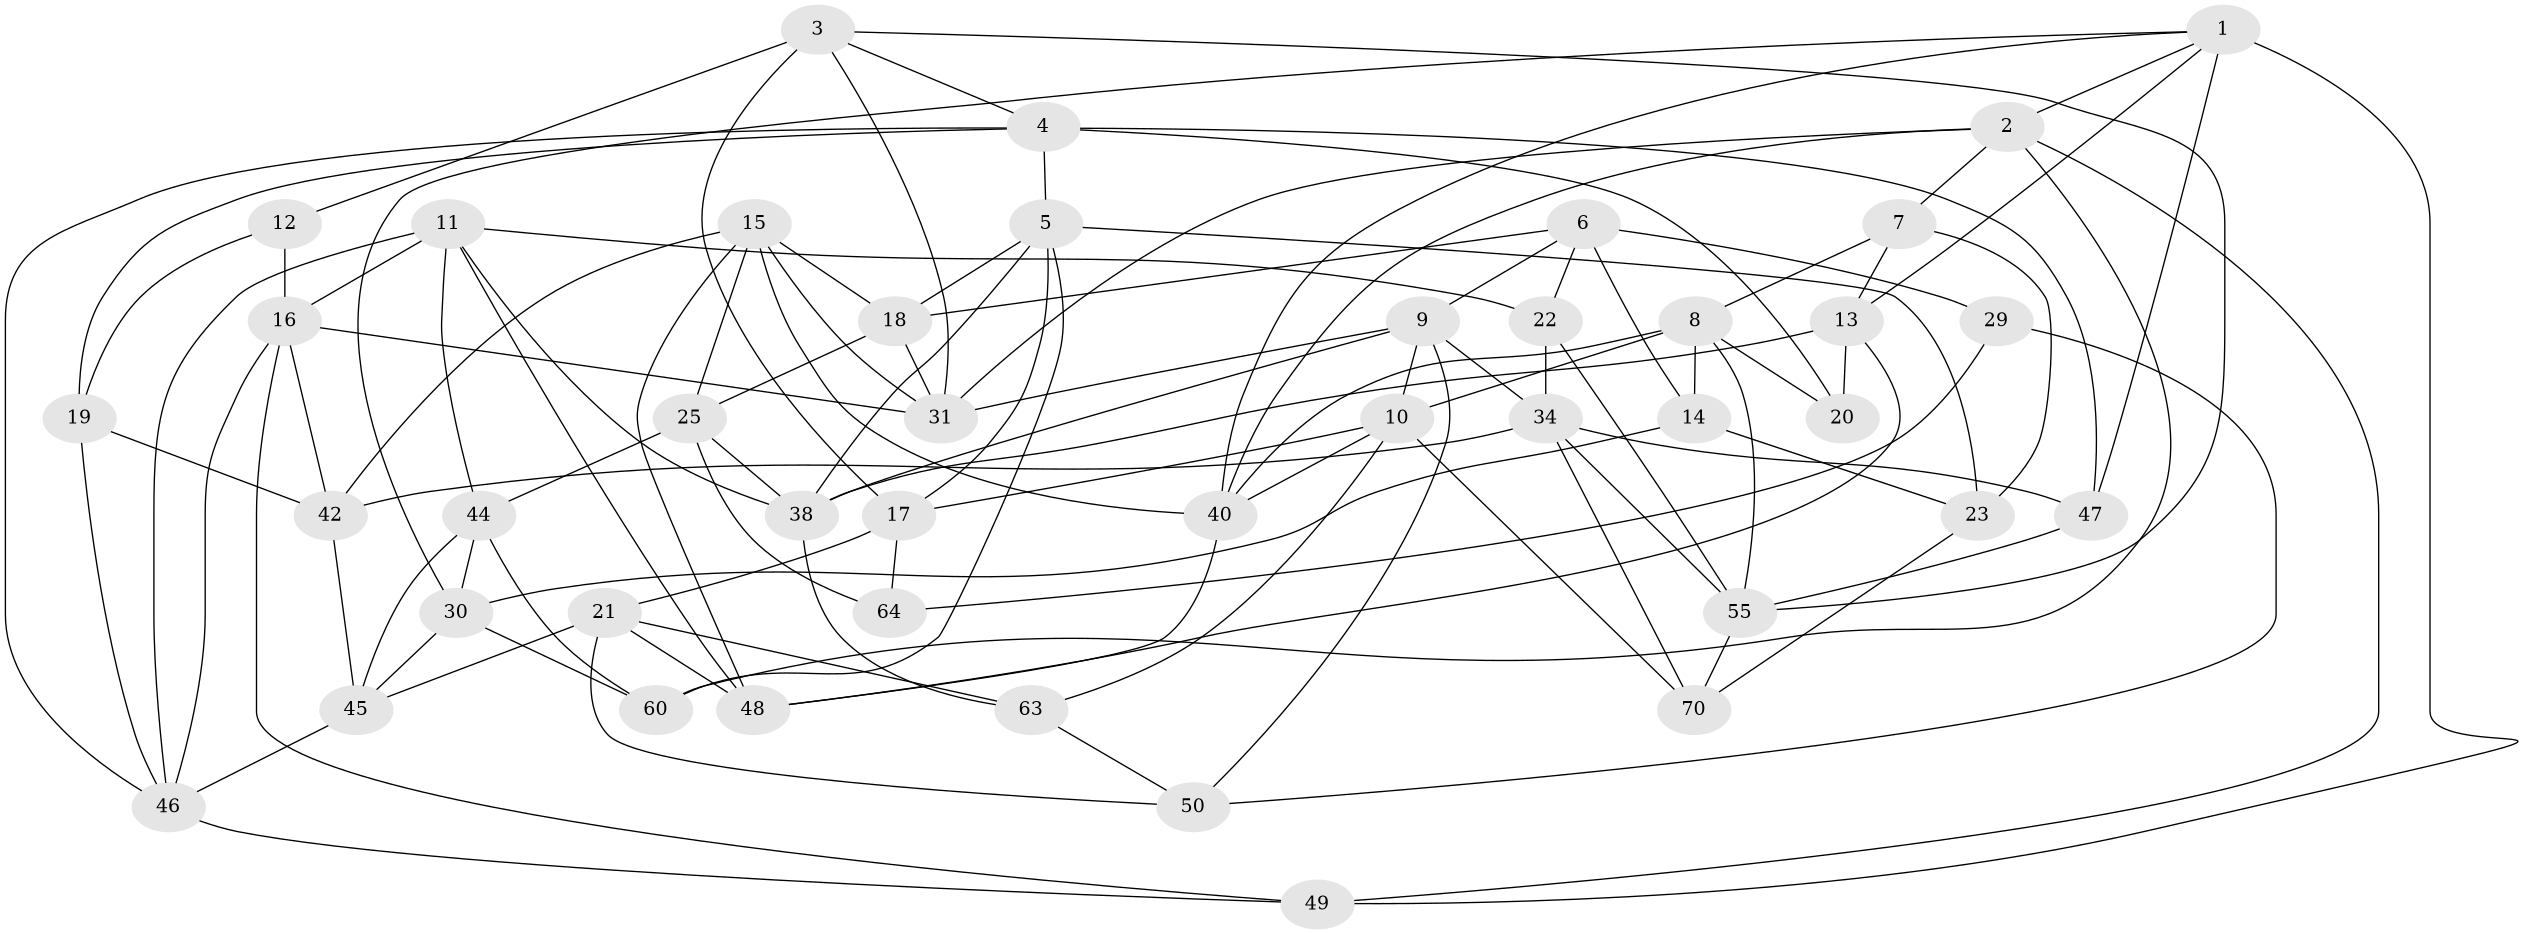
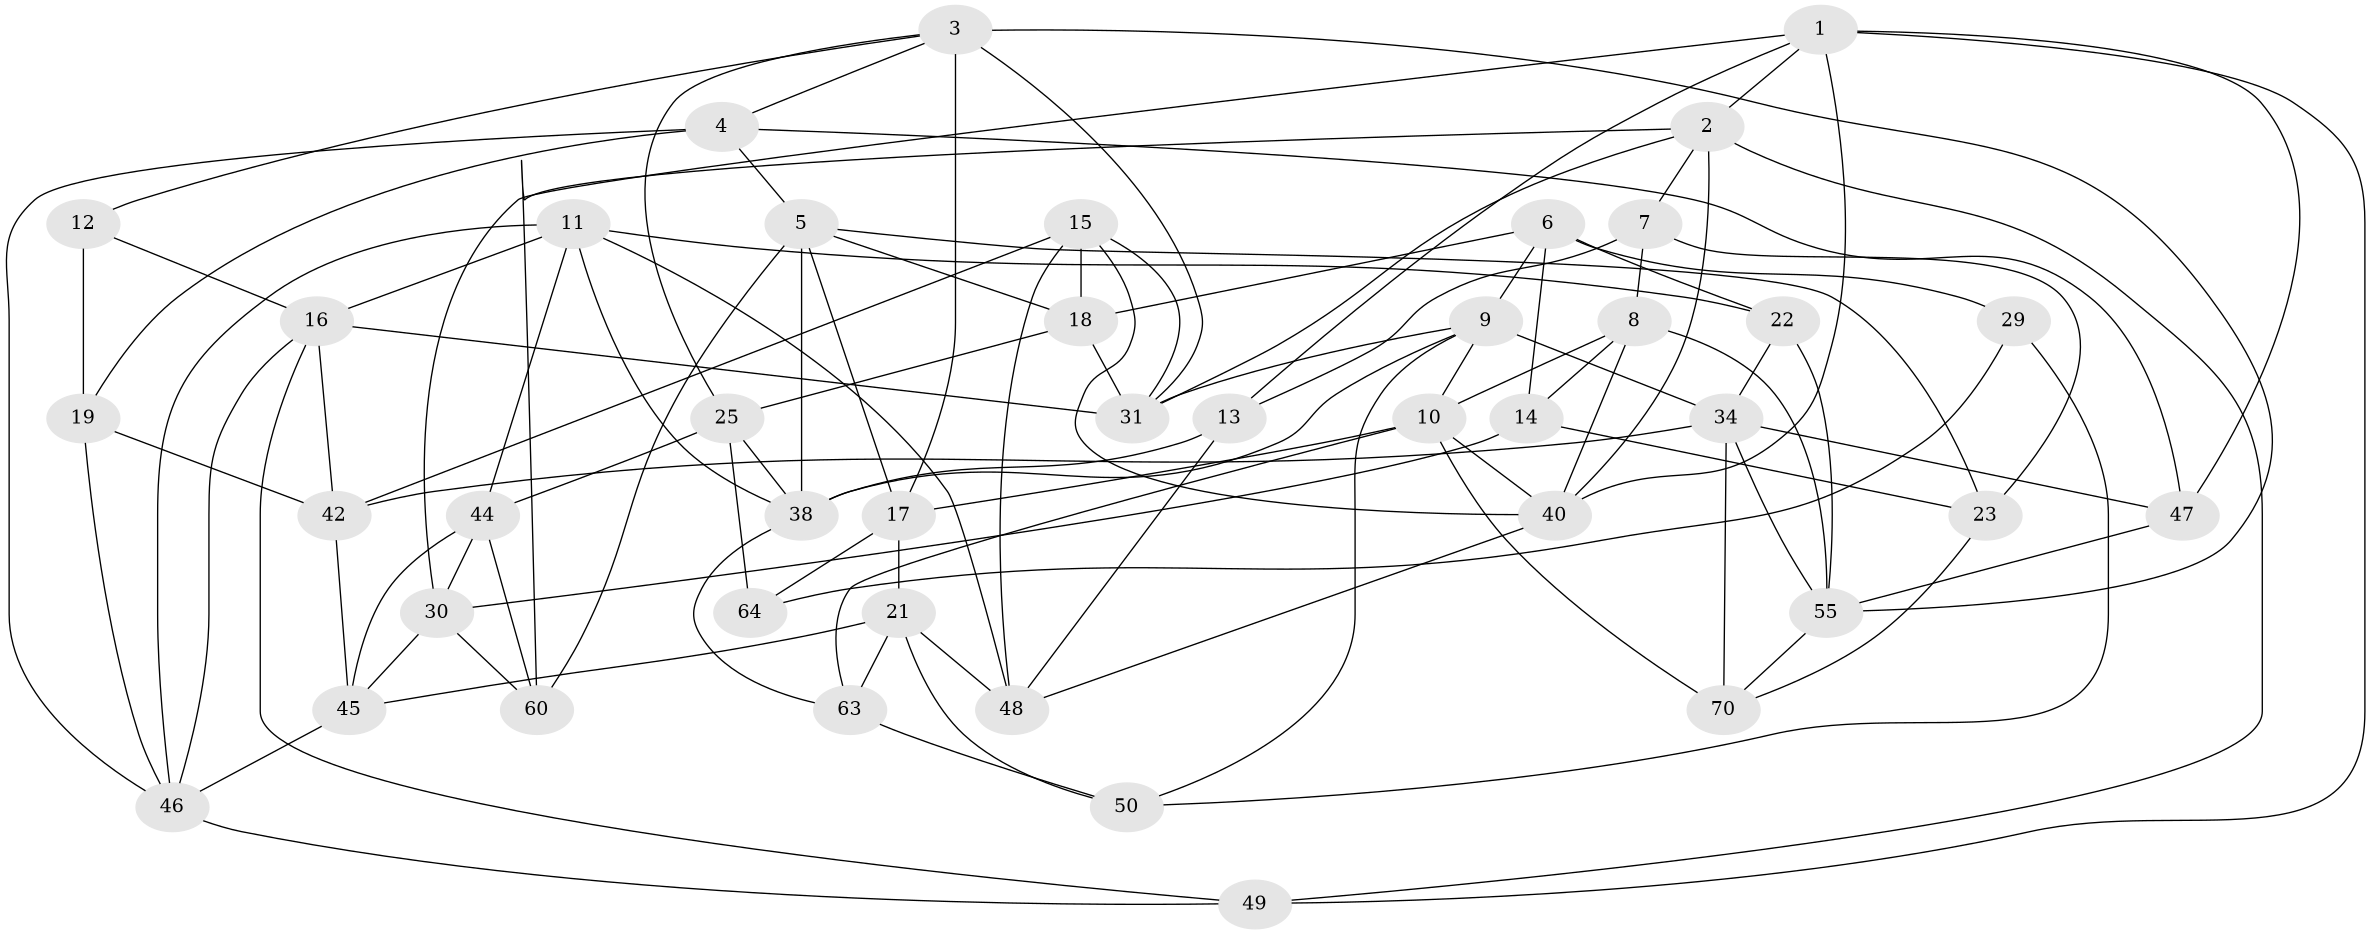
(722, 321) -> (667, 114)
(1843, 418) -> none
